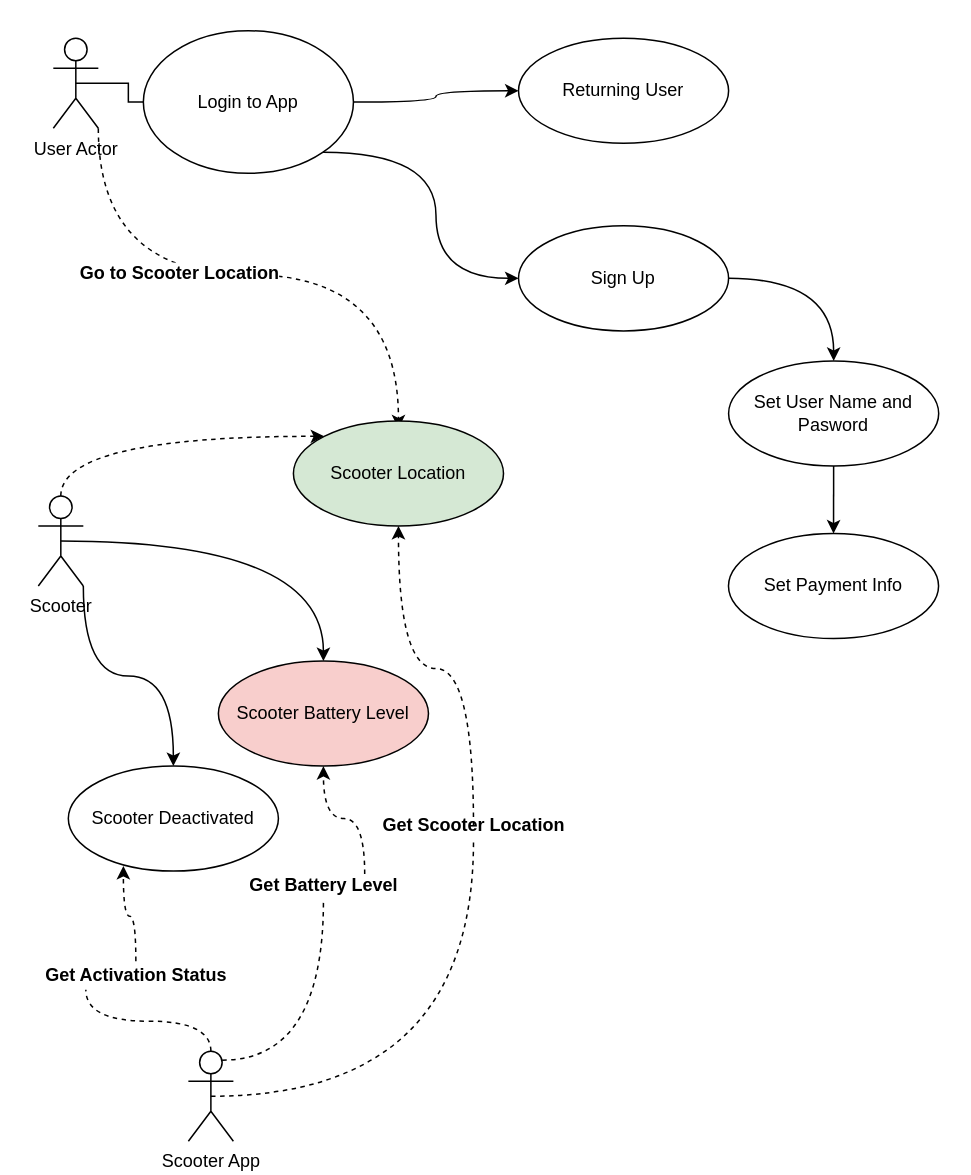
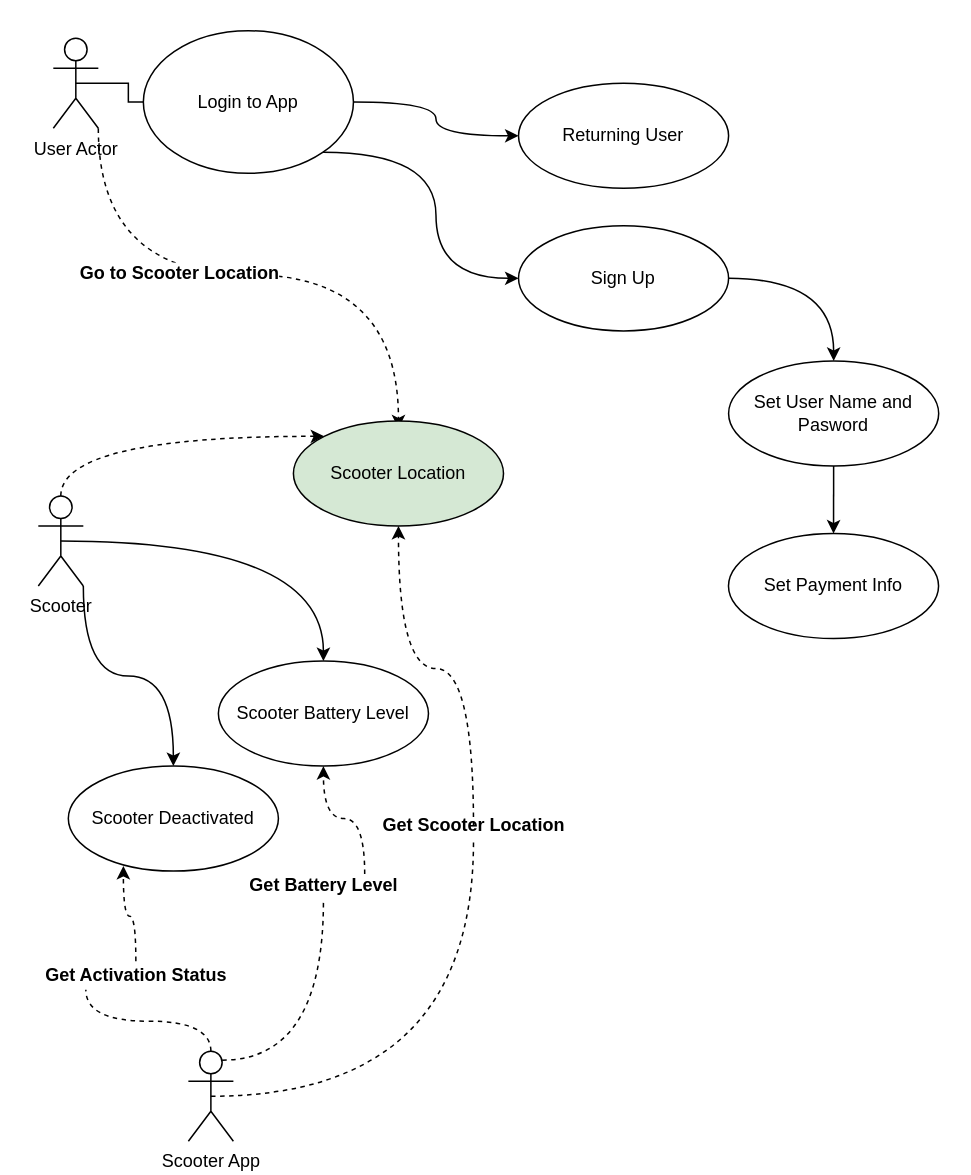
(623, 91) -> (623, 136)
(323, 713) -> (323, 713)
